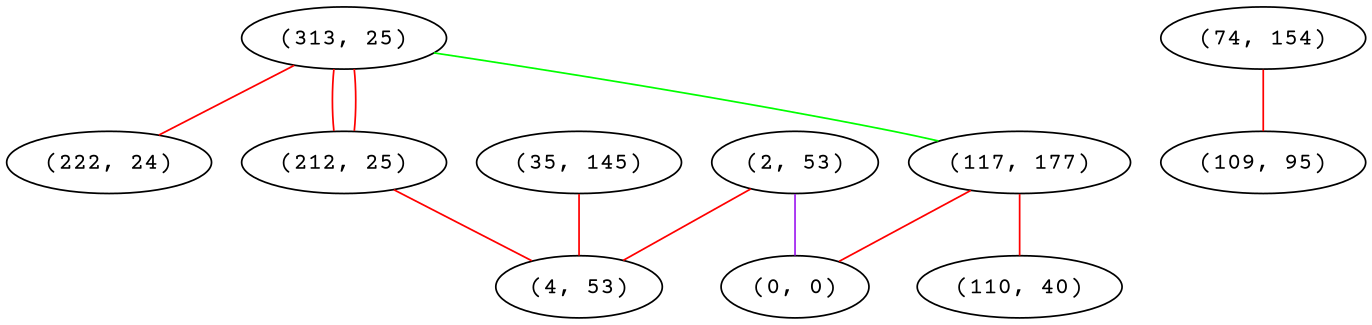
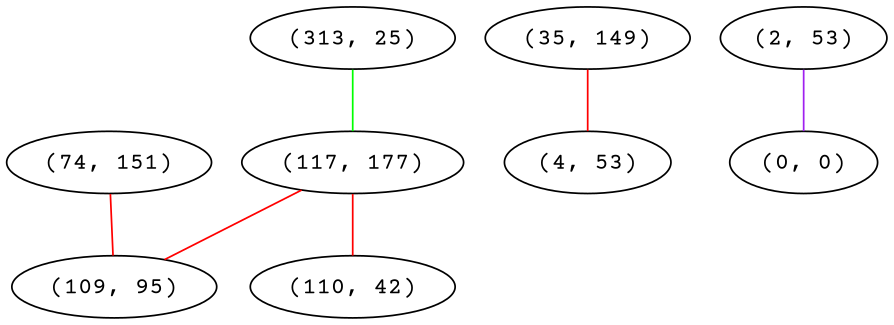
(1263, 38) -> (109, 162)
(109, 162) -> none
(344, 162) -> none
(579, 162) -> (588, 38)
(687, 225) -> none
(905, 226) -> (233, 225)
(1020, 287) -> (353, 287)
